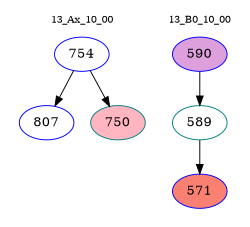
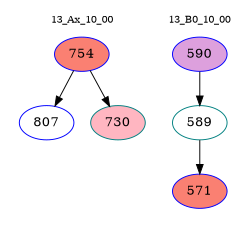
(82, 54) -> (82, 54)
(118, 123) -> (118, 123)
